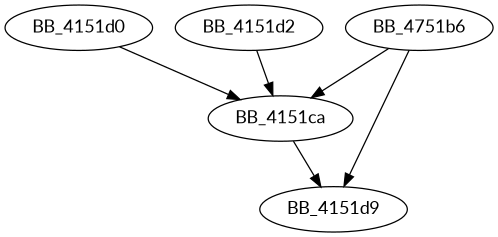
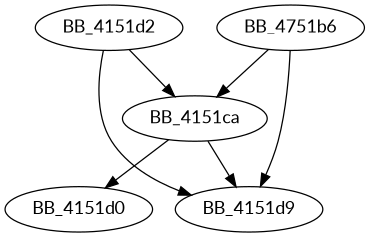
(174, 71) -> (142, 160)
none -> (110, 138)
